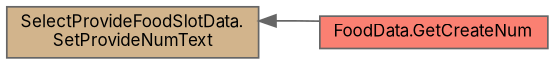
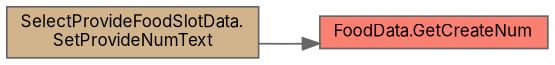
(298, 21) -> (281, 44)
